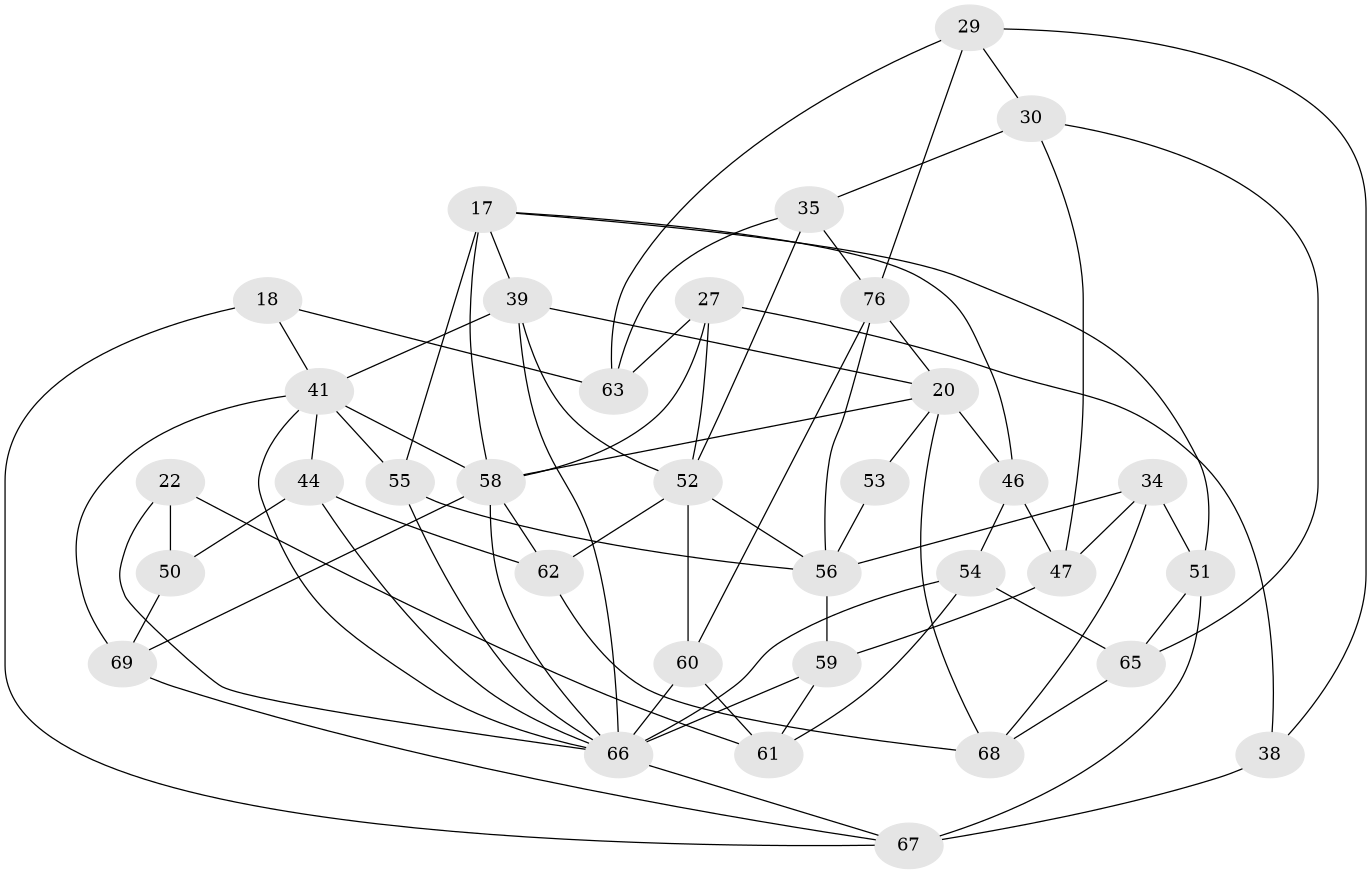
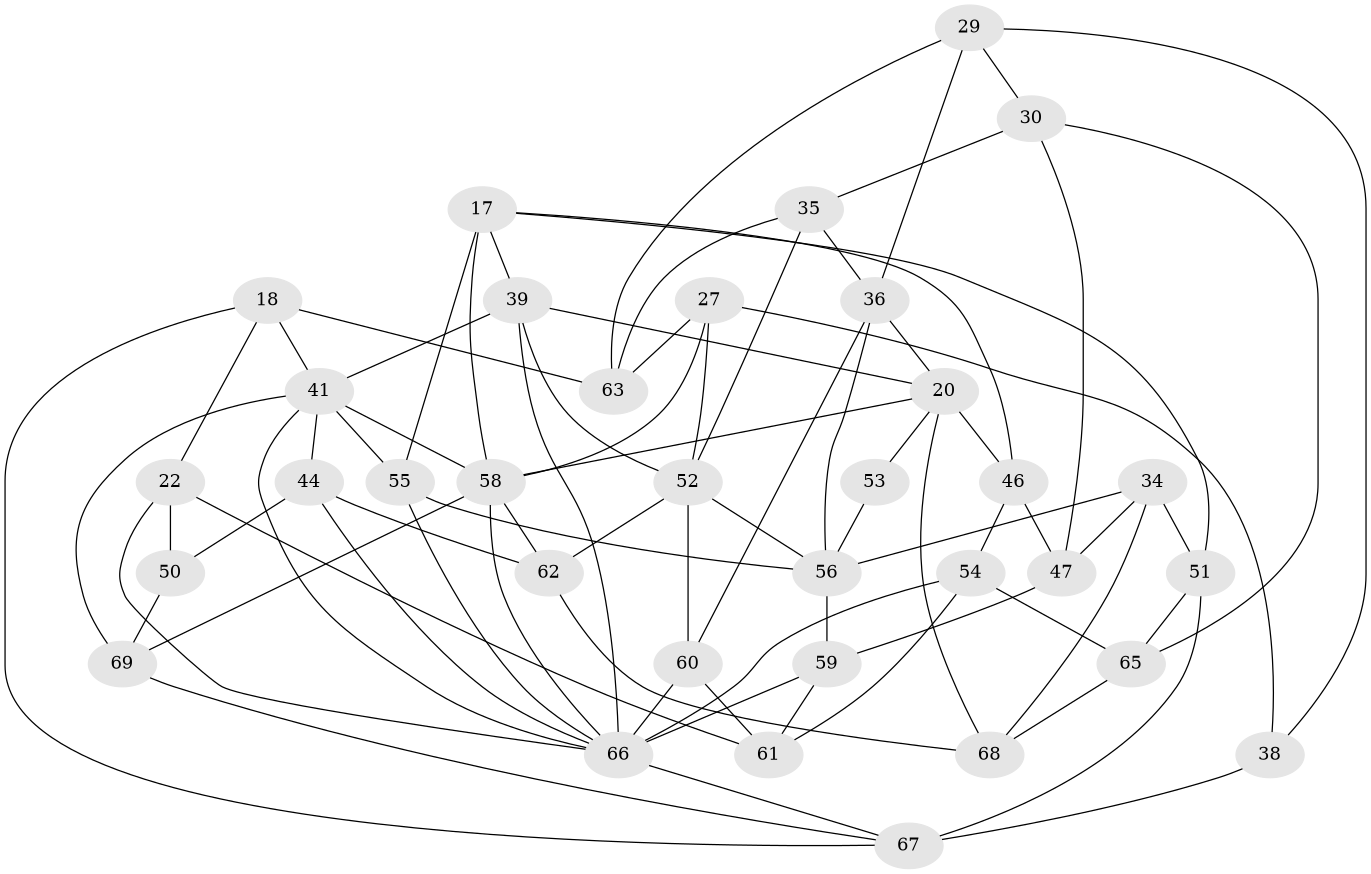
(875, 300) -> (875, 300)
none -> (219, 391)
